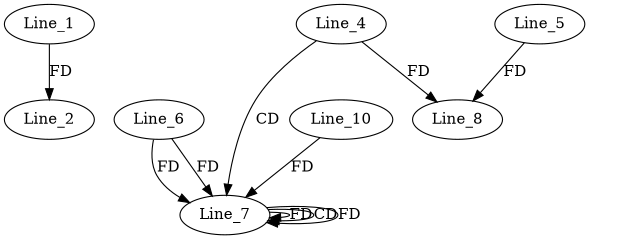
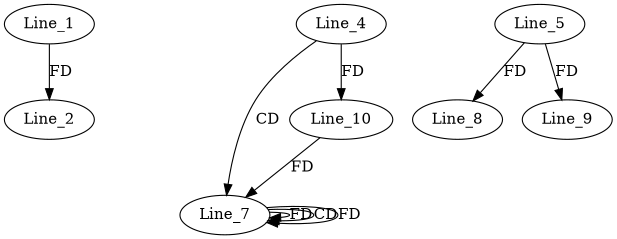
(395, 68) -> (341, 66)
(159, 120) -> none
none -> (567, 120)
